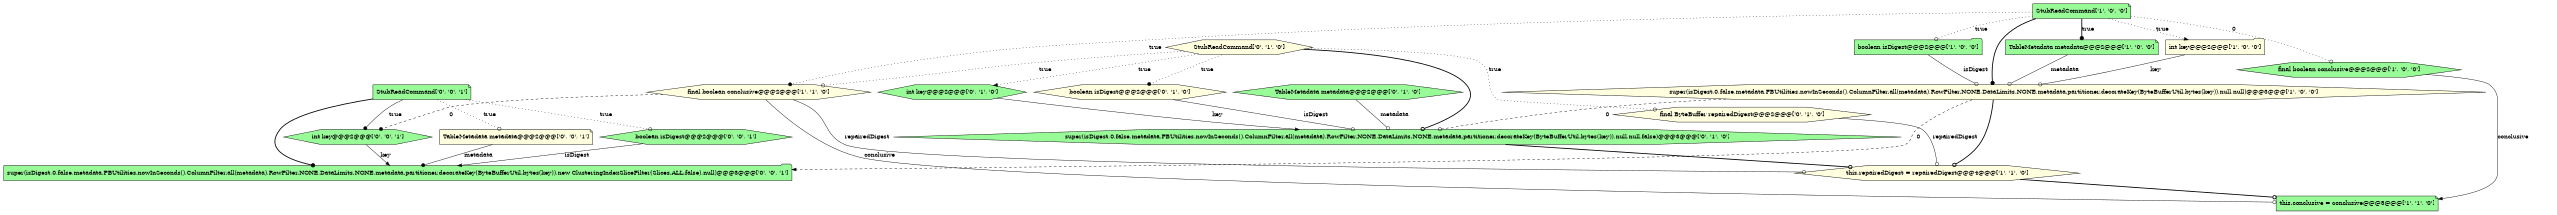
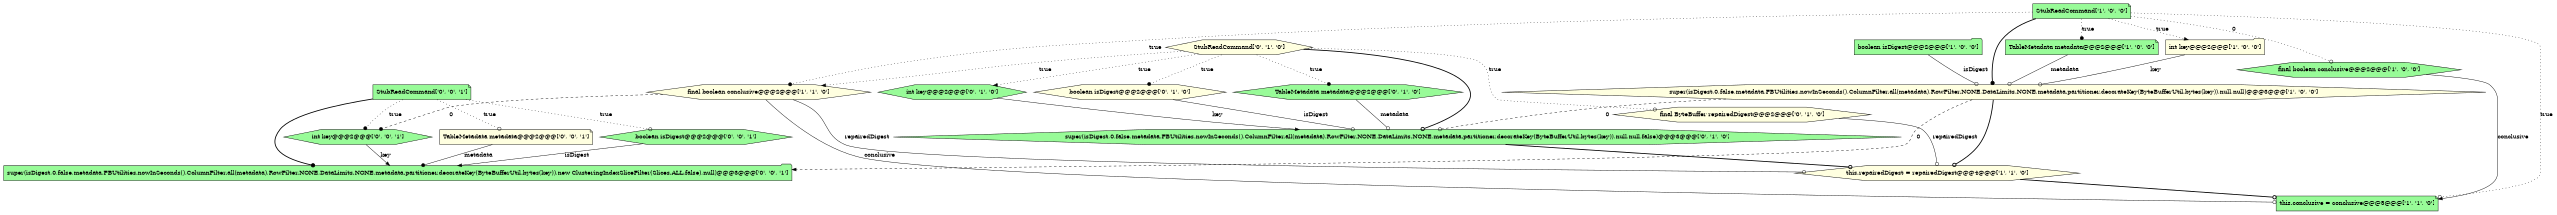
(1984, 24) -> (2452, 29)
(2082, 28) -> (2082, 28)
(1005, 66) -> (1005, 66)
none -> (1292, 69)
(383, 111) -> (383, 111)
